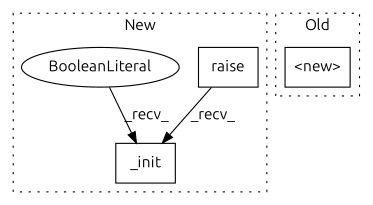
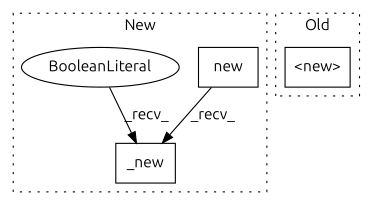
(228, 67) -> (228, 67)
(146, 163) -> (146, 163)
